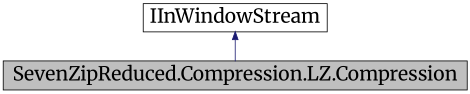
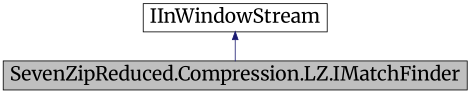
(235, 75) -> (235, 75)
